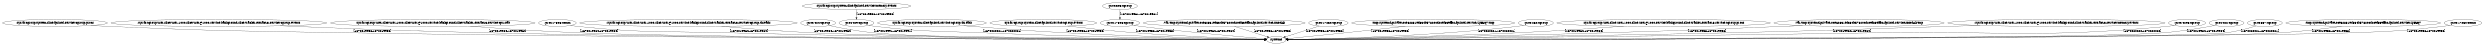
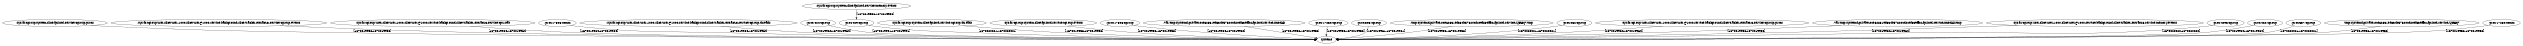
(1120, 14) -> (1355, 36)
